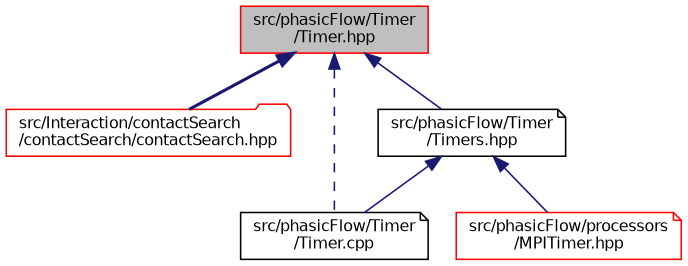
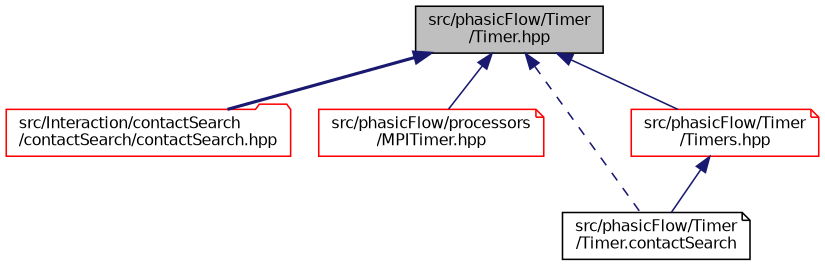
(334, 30) -> (509, 30)
(472, 133) -> (725, 133)
(526, 190) -> (465, 88)
(334, 236) -> (656, 236)
